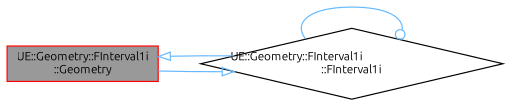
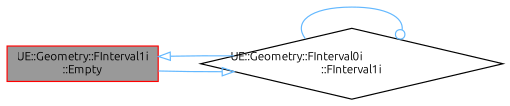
(83, 64) -> (83, 64)
(352, 64) -> (352, 64)
